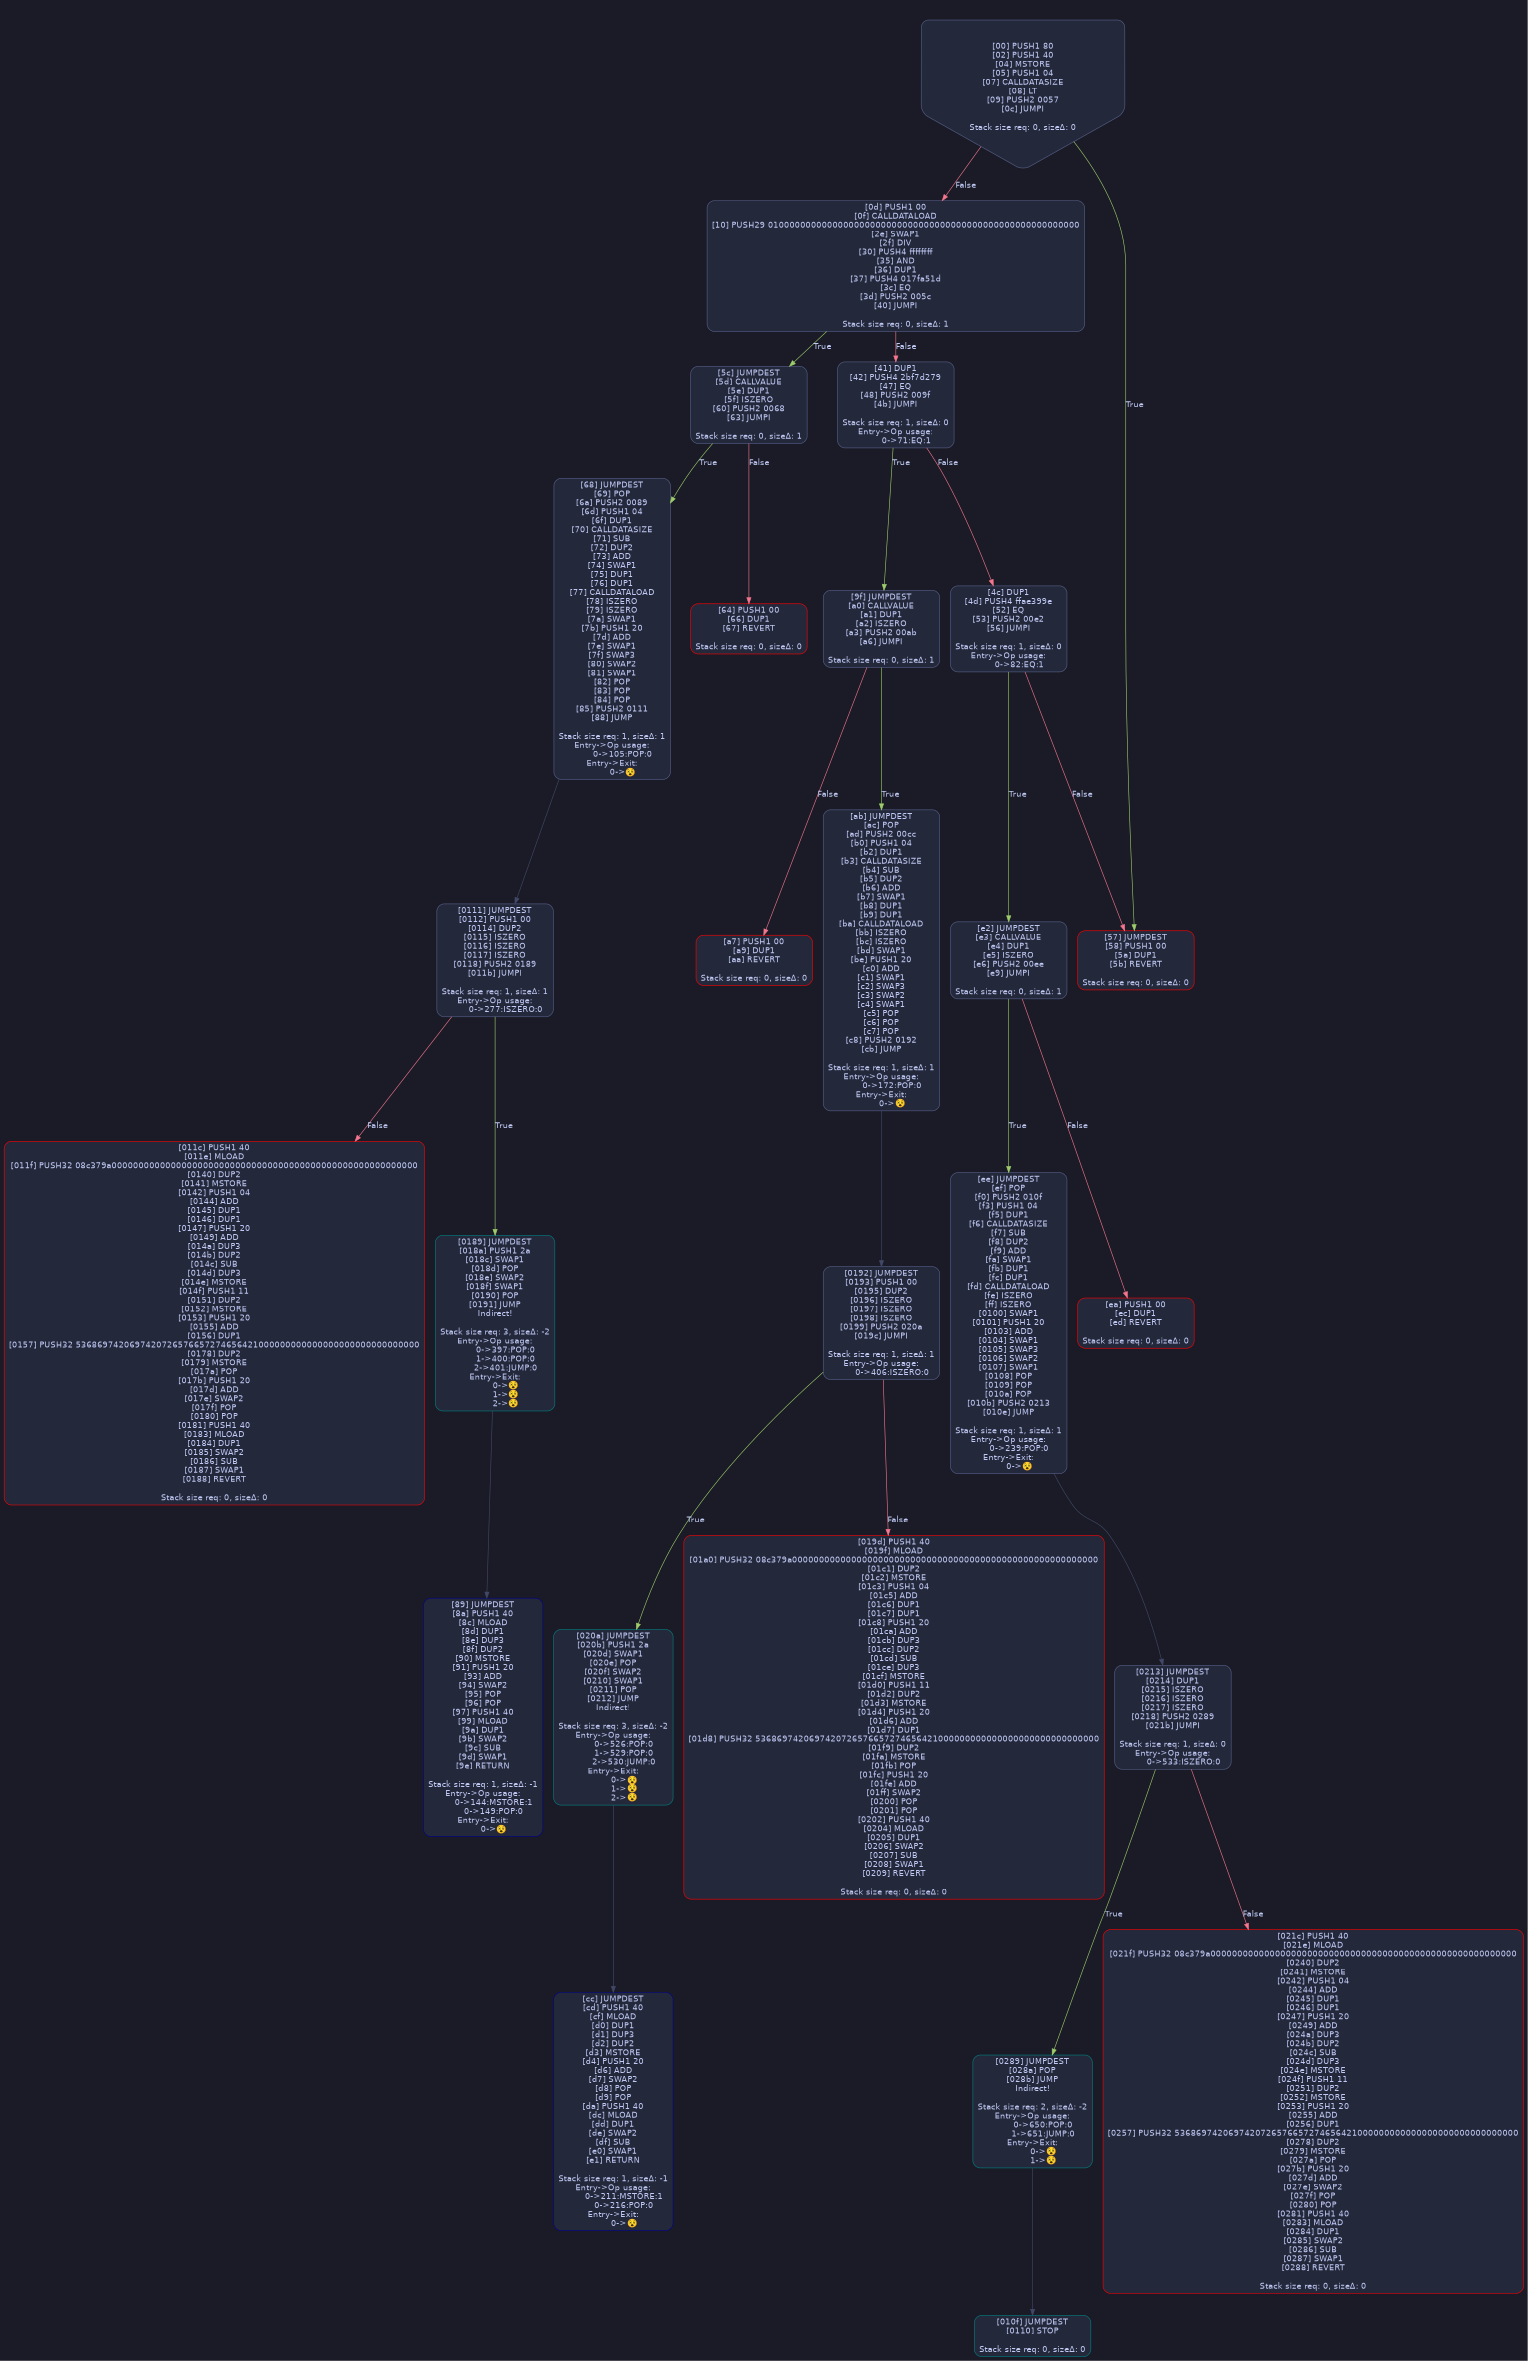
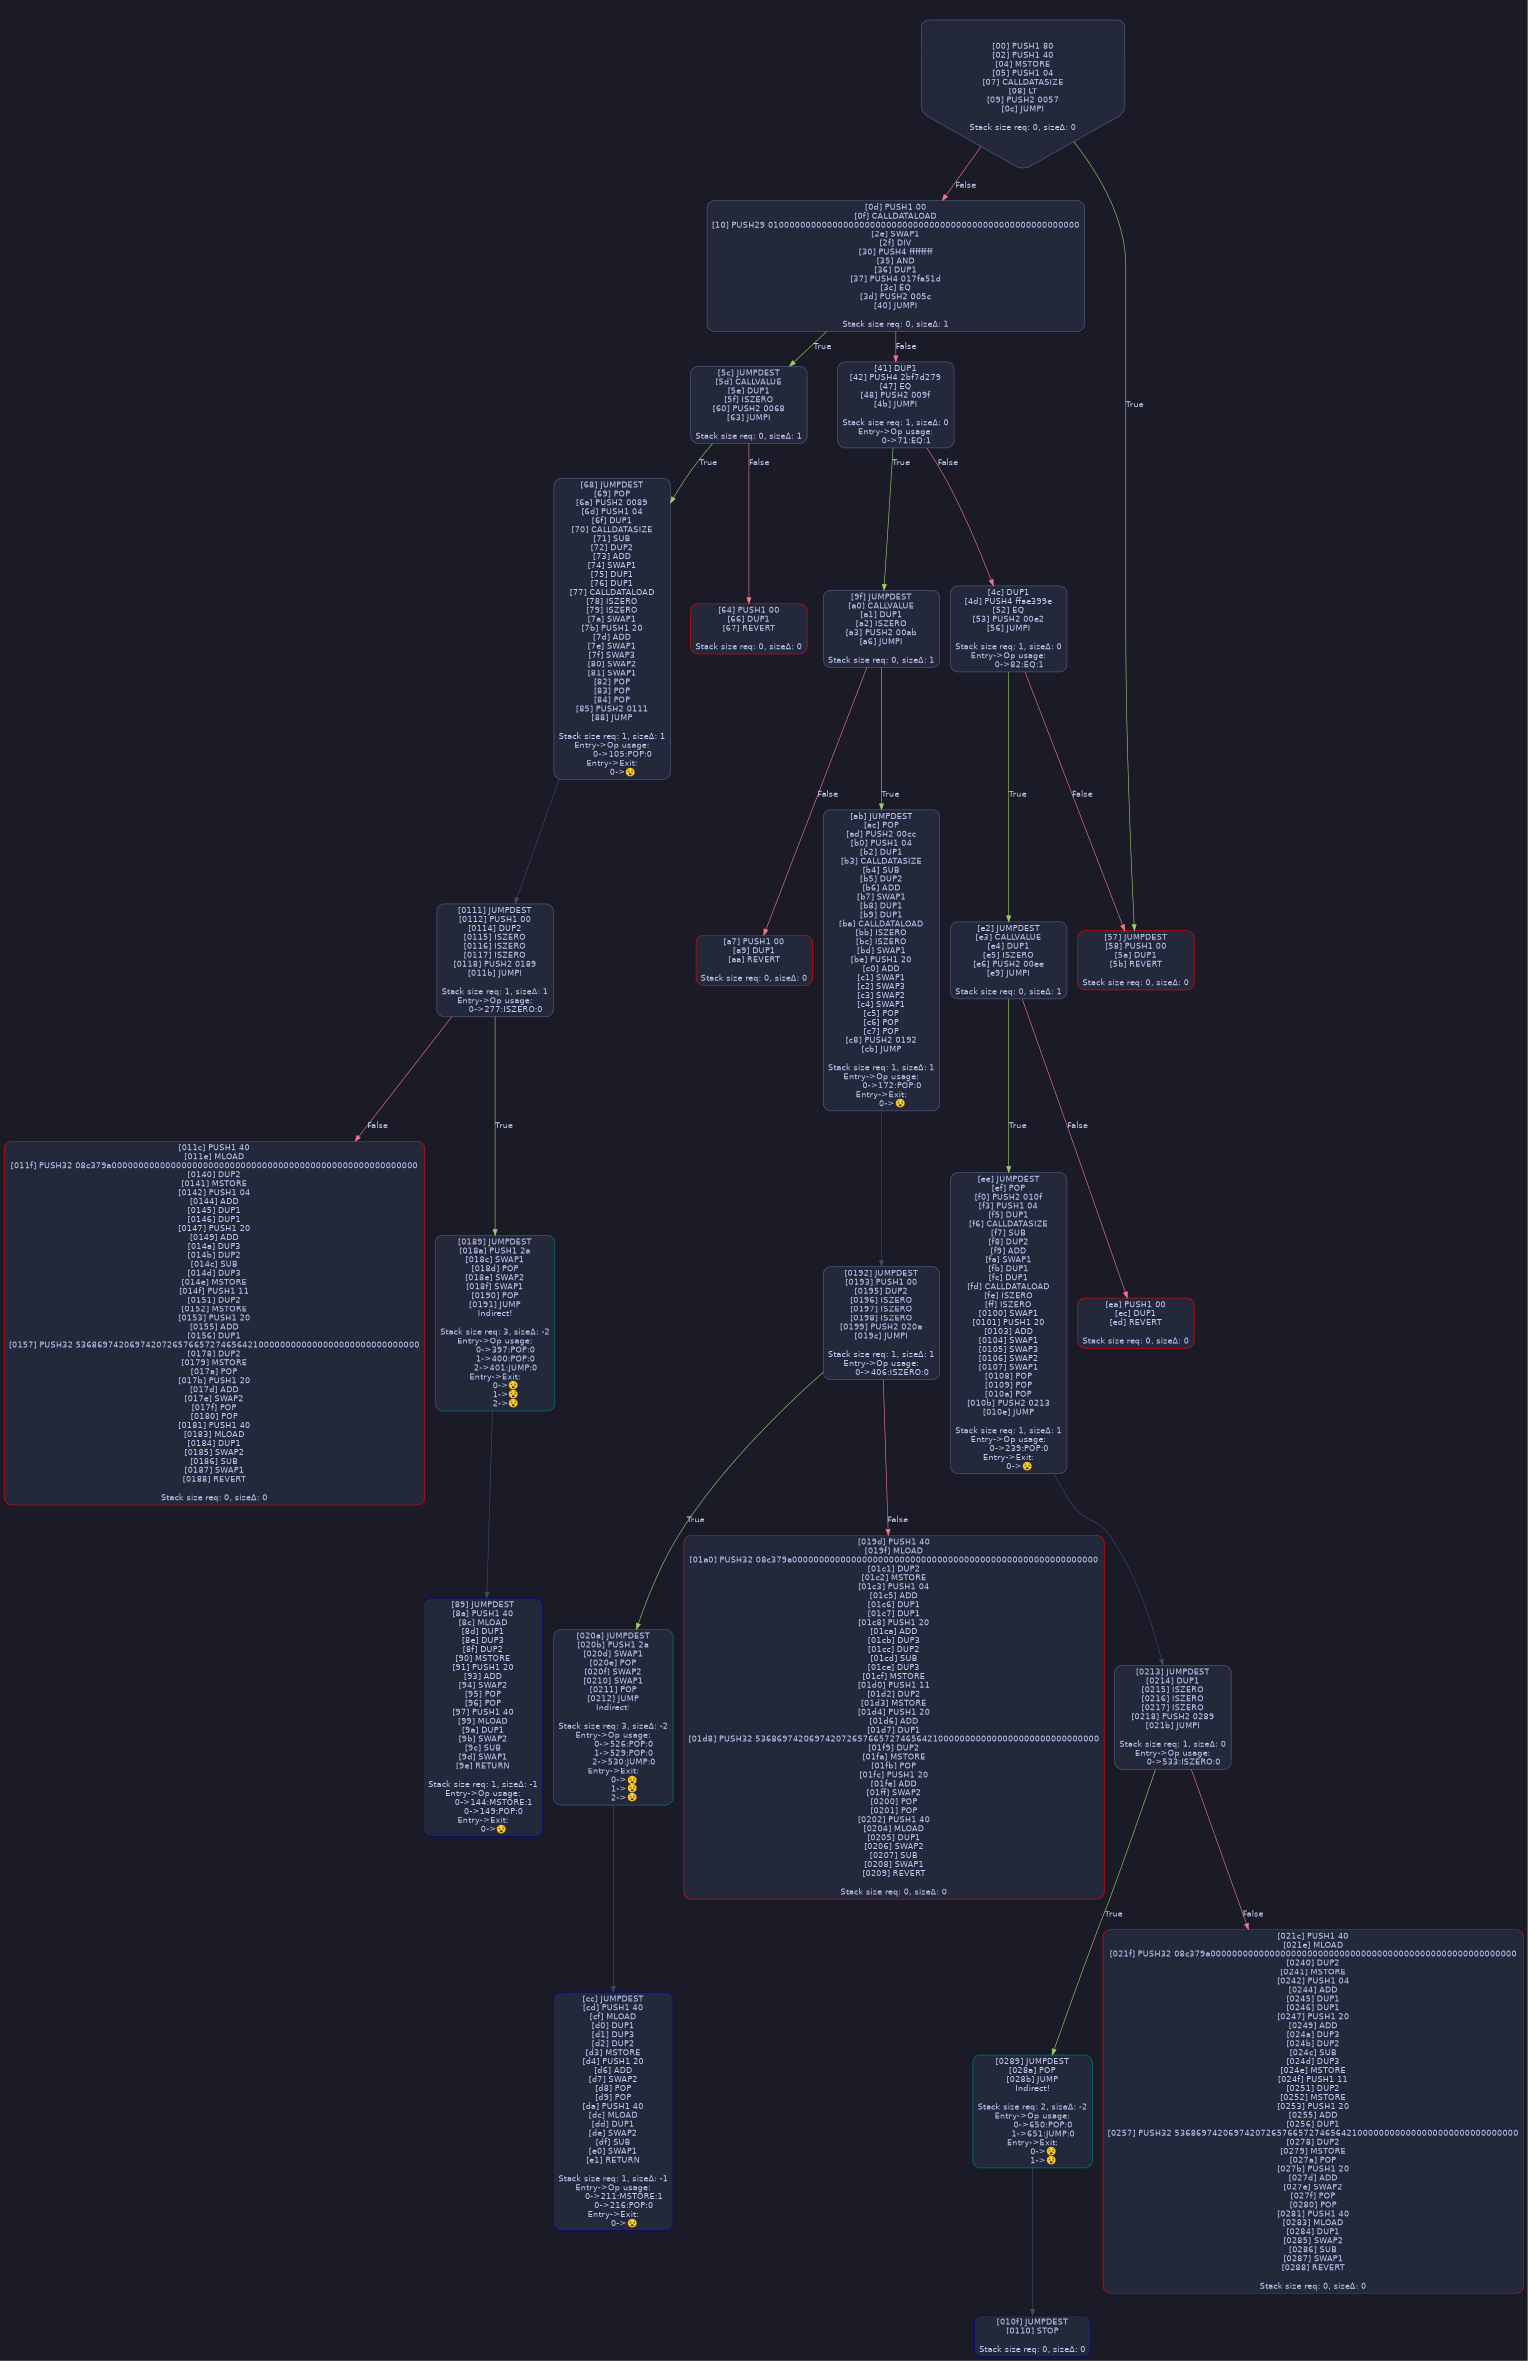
(1033, 2336) -> (1033, 2336)
